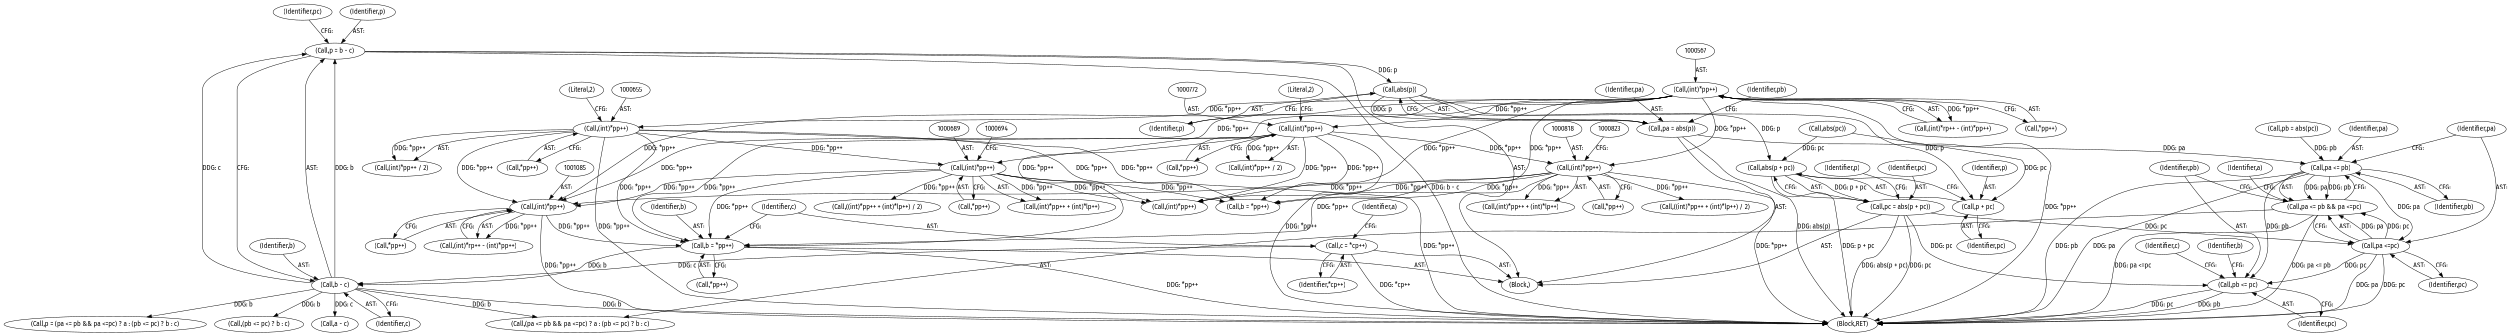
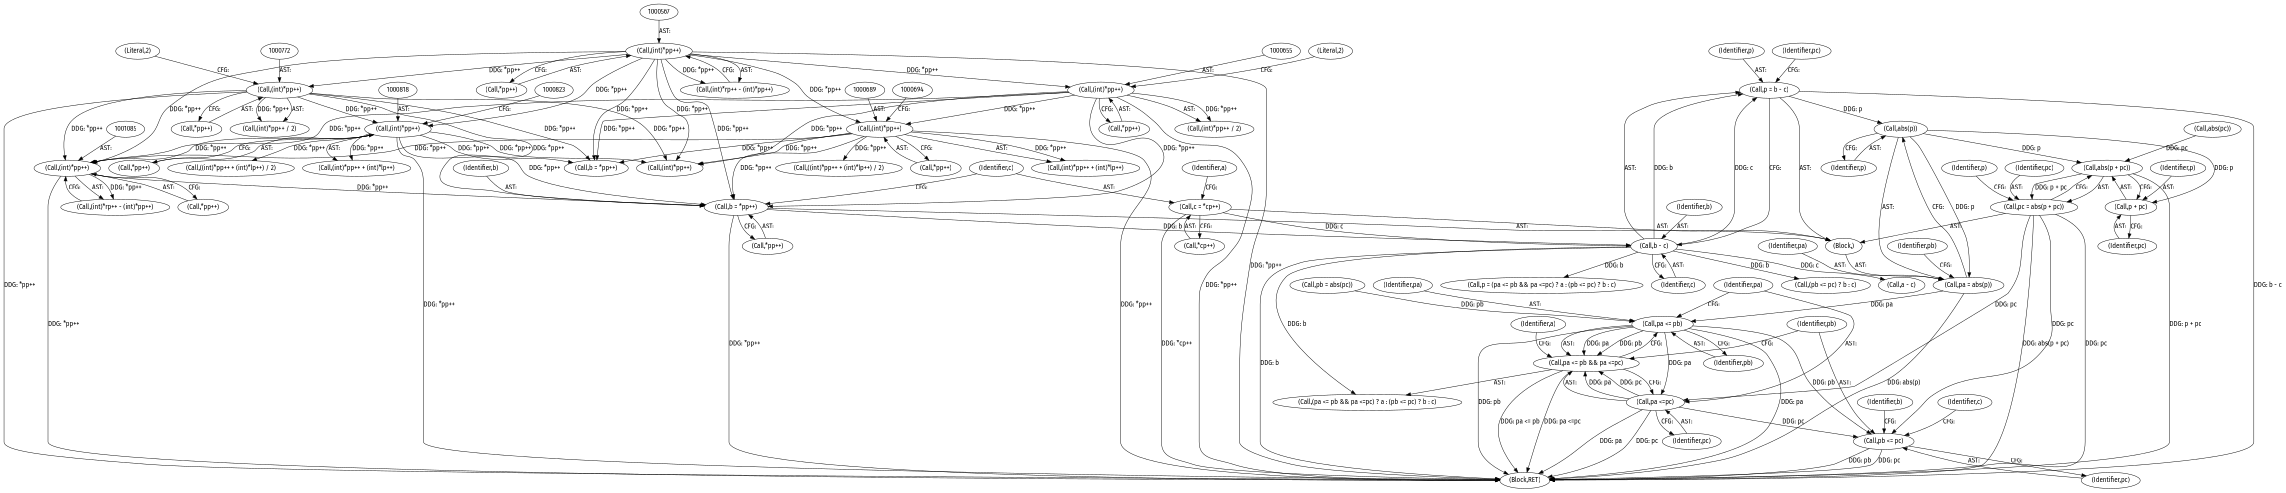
(1963, 150) -> none
(1726, 243) -> (1887, 276)
(1322, 285) -> (1200, 246)
